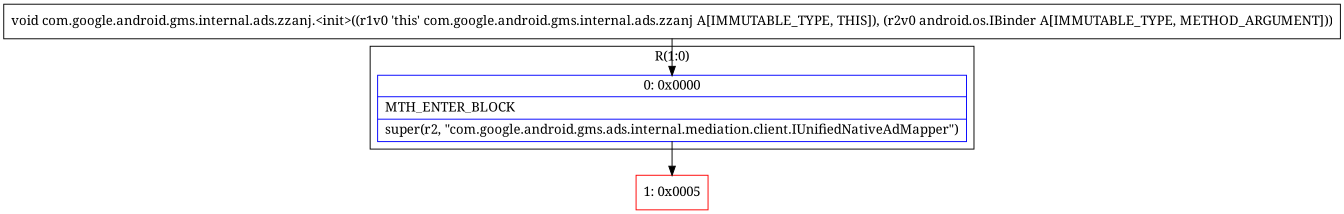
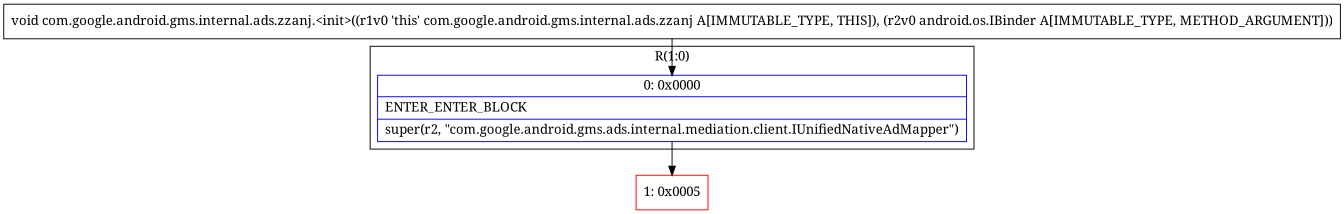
(450, 107) -> (456, 107)
